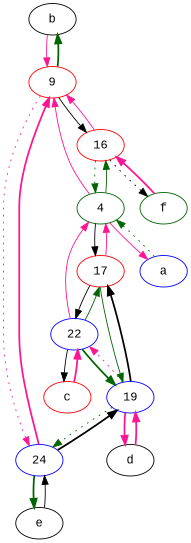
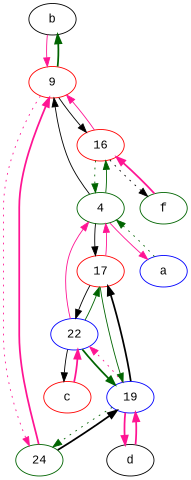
(66, 153) -> (66, 153)
(39, 460) -> (39, 460)
(39, 523) -> none
